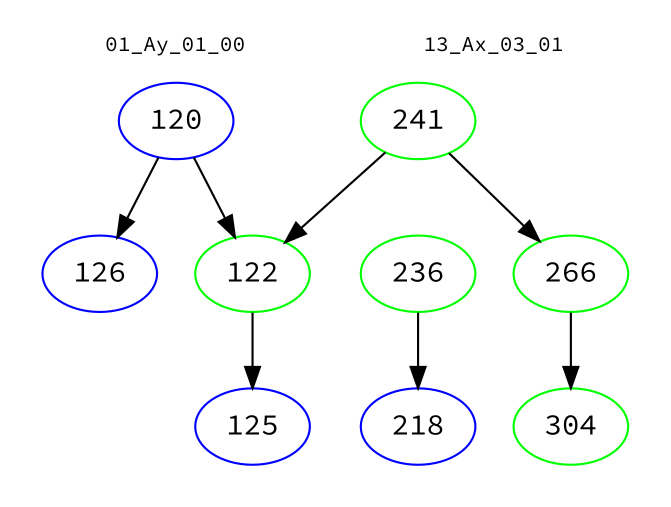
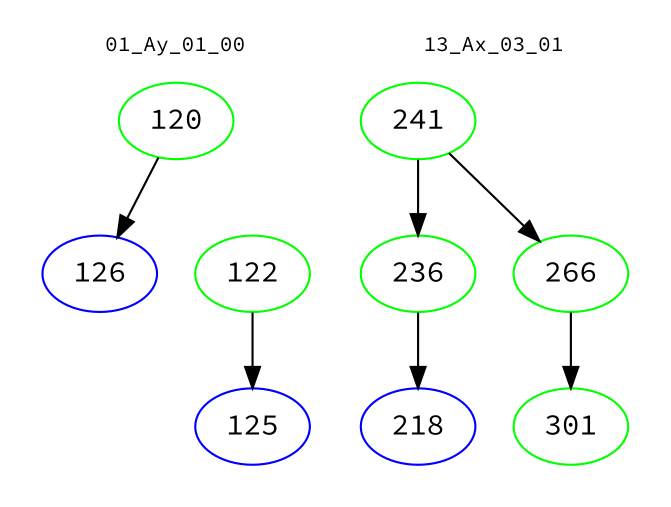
(176, 121) -> (176, 121)
(358, 177) -> (418, 187)
(209, 188) -> none
(571, 427) -> (571, 427)
